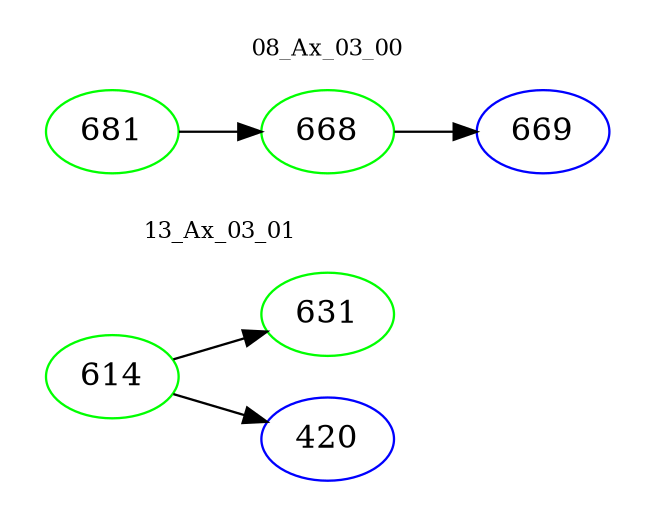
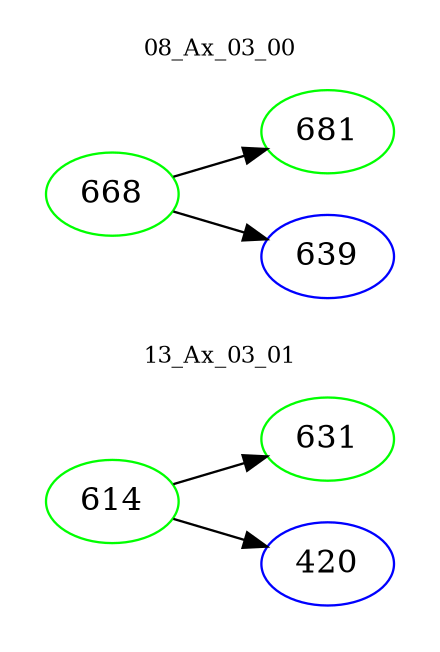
(208, 132) -> (209, 166)
(543, 132) -> (328, 257)
